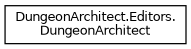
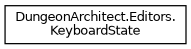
(96, 25) -> (96, 25)
